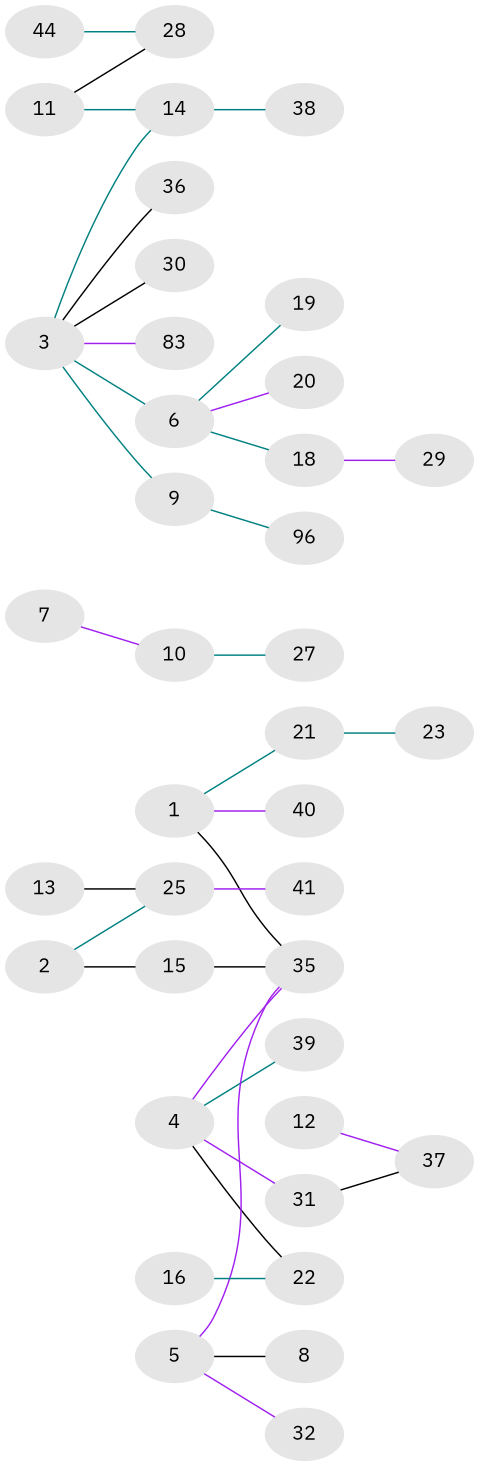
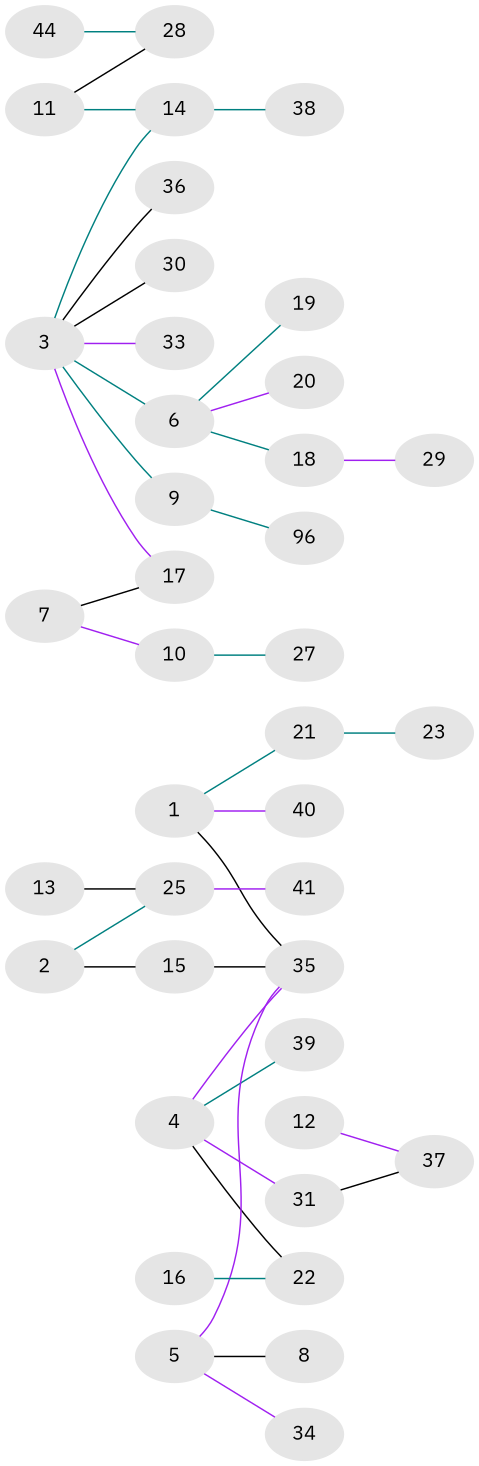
(175, 343) -> (175, 343)
none -> (175, 577)
(304, 1434) -> (304, 1434)
